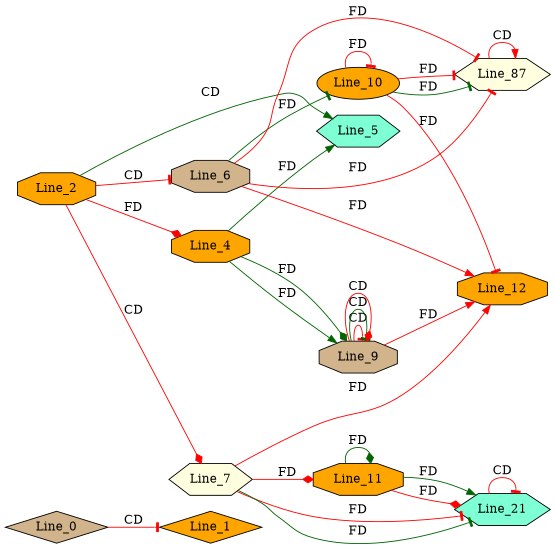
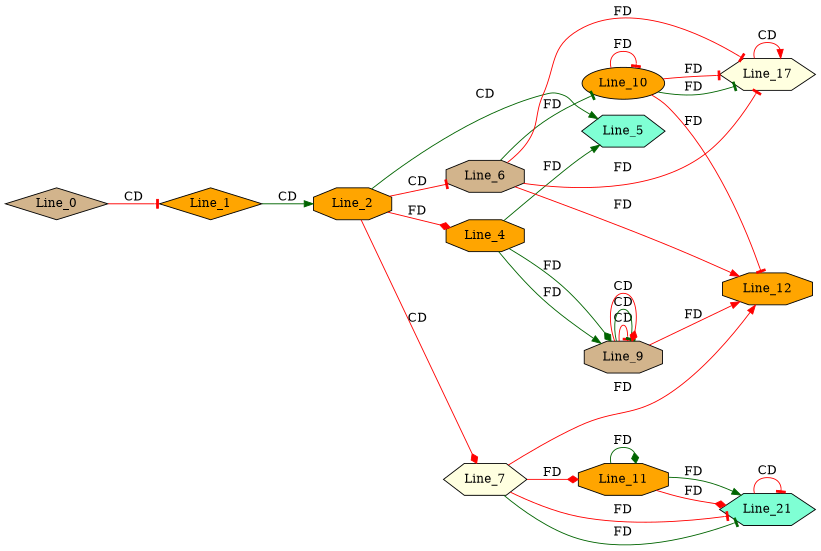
(502, 74) -> (768, 74)
none -> (283, 204)
